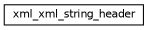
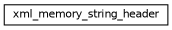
(74, 15) -> (86, 15)
